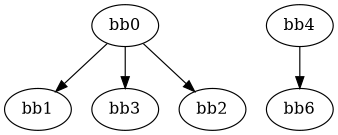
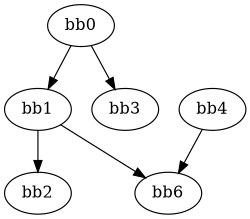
(165, 64) -> (38, 146)
none -> (98, 148)
